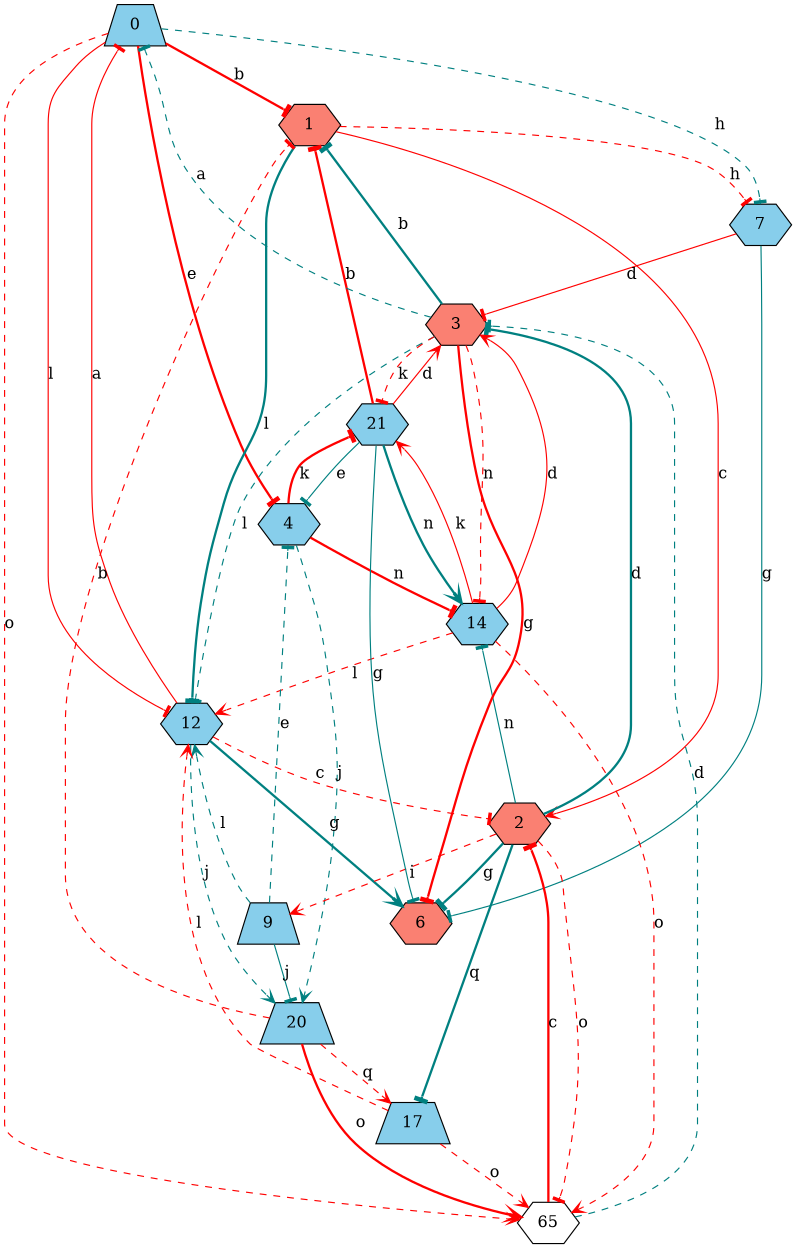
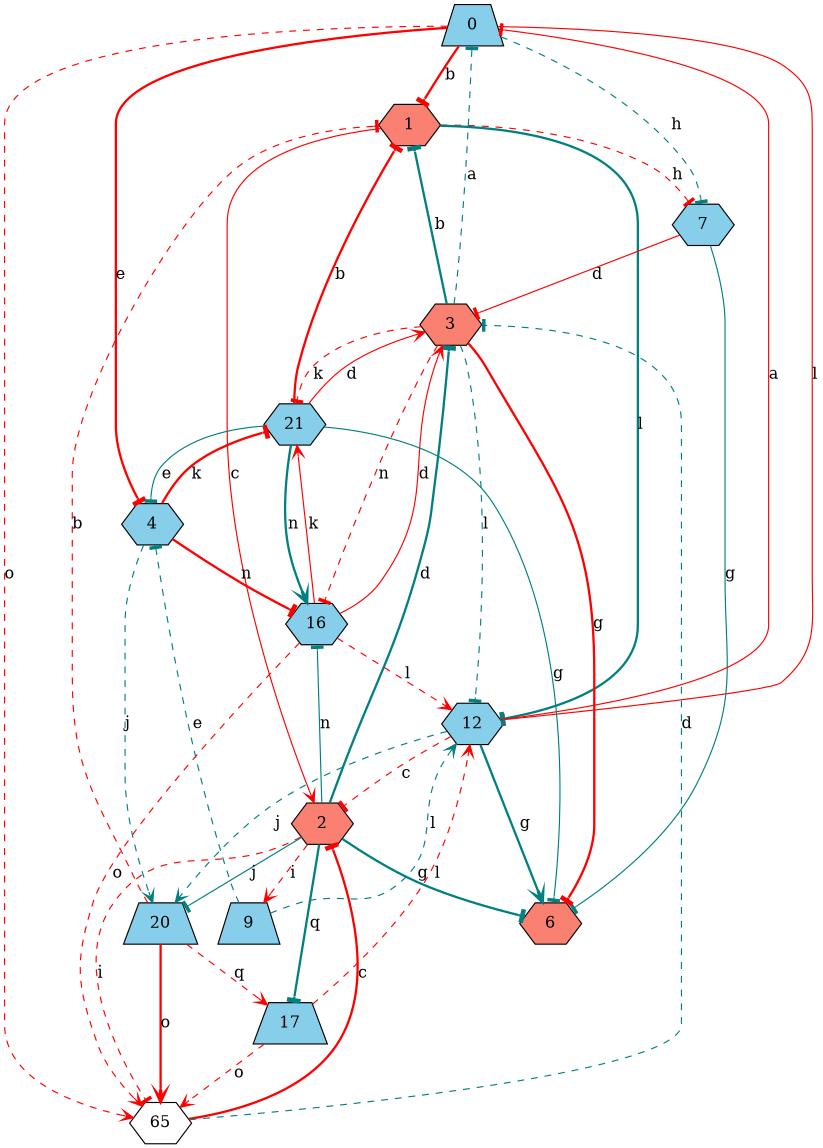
(477, 624) -> (317, 624)
(282, 971) -> (246, 871)
(583, 1023) -> (100, 973)
